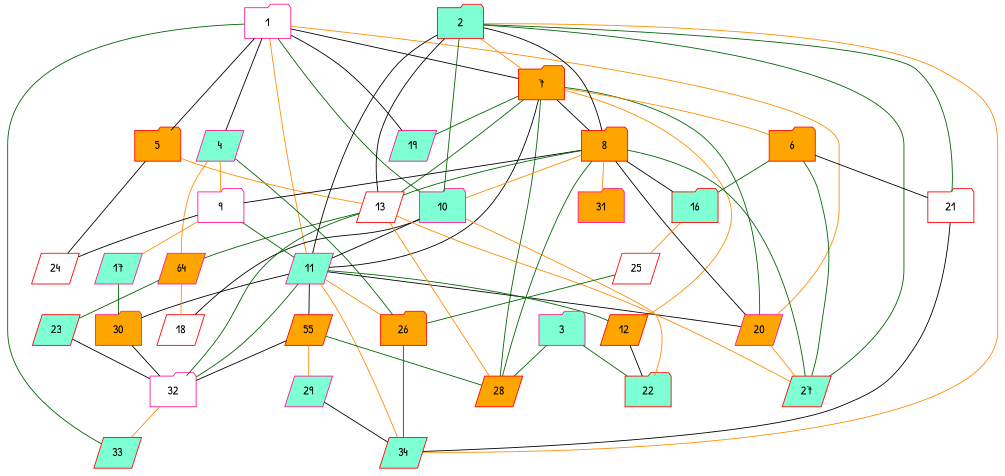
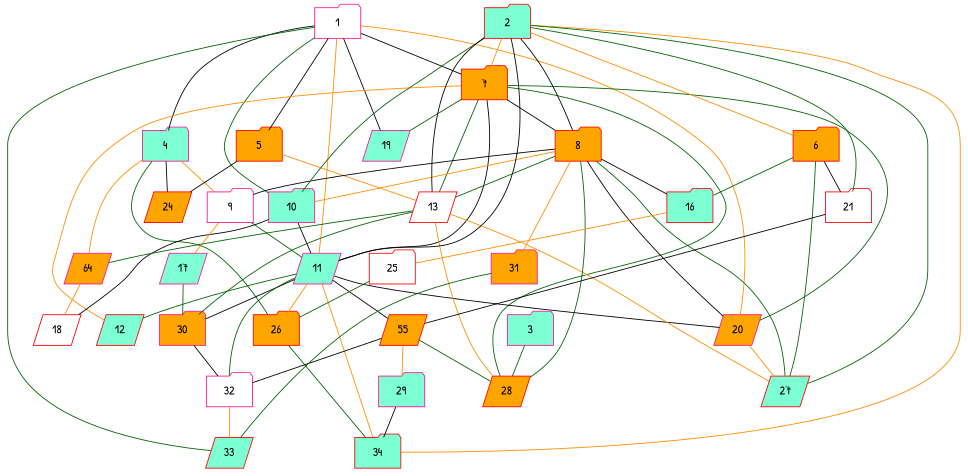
(668, 108) -> (662, 83)
(220, 146) -> (165, 146)
(138, 235) -> (167, 177)
(55, 269) -> (168, 207)
(636, 269) -> (392, 269)
(256, 276) -> (298, 248)
none -> (350, 329)
(56, 330) -> none
(624, 330) -> (120, 330)
(309, 391) -> (402, 391)
(648, 391) -> none
(746, 427) -> (685, 253)
(403, 453) -> (378, 453)
